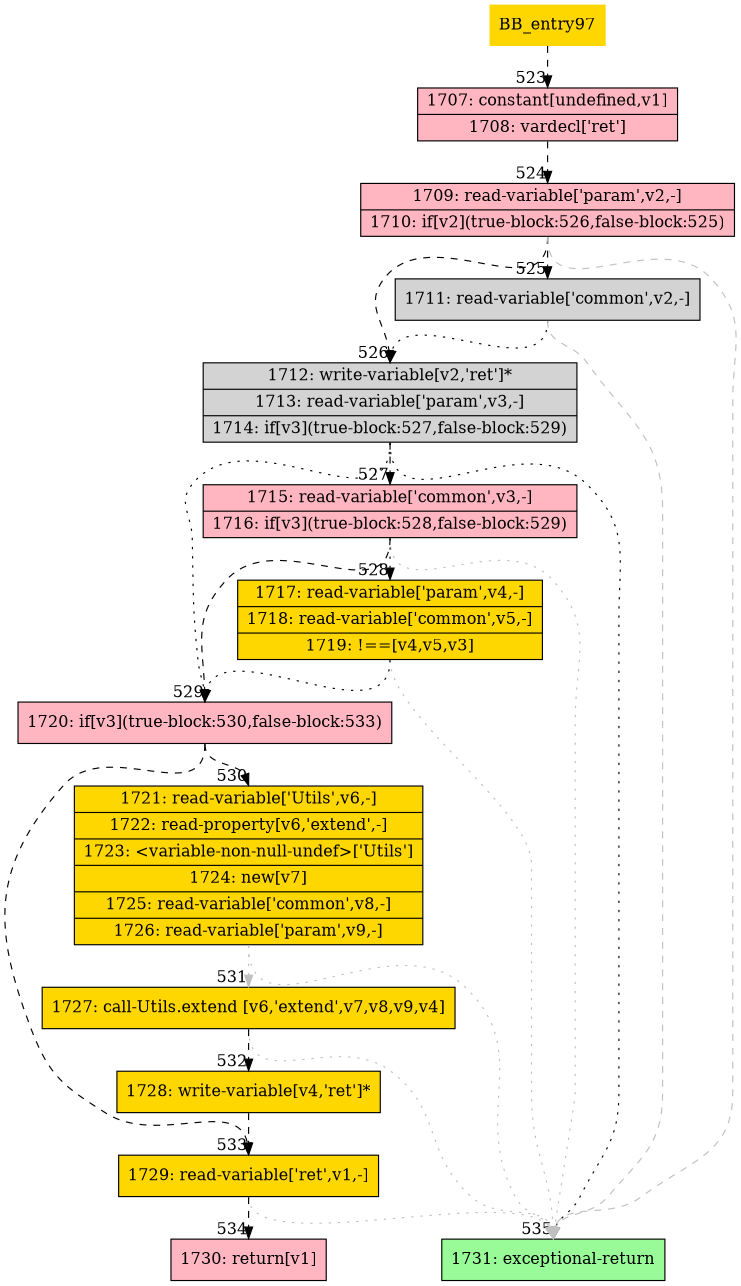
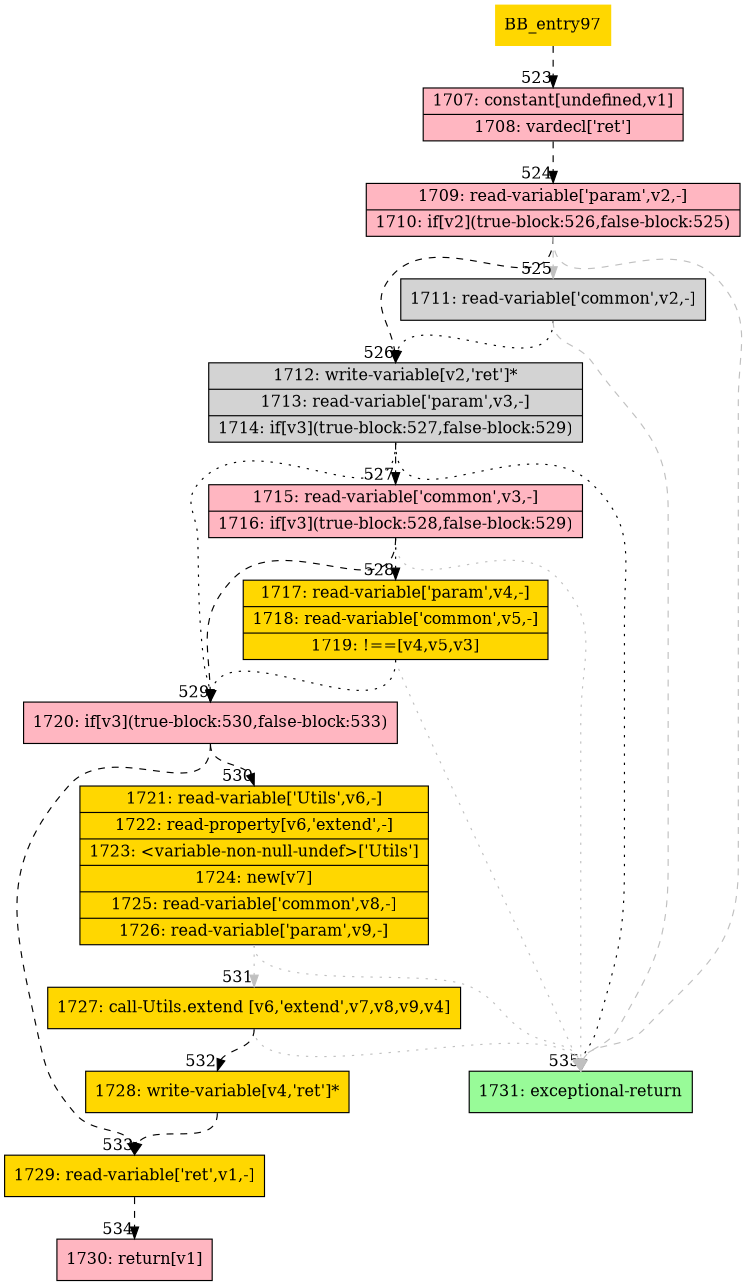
(548, 252) -> (553, 252)
(395, 1218) -> none
